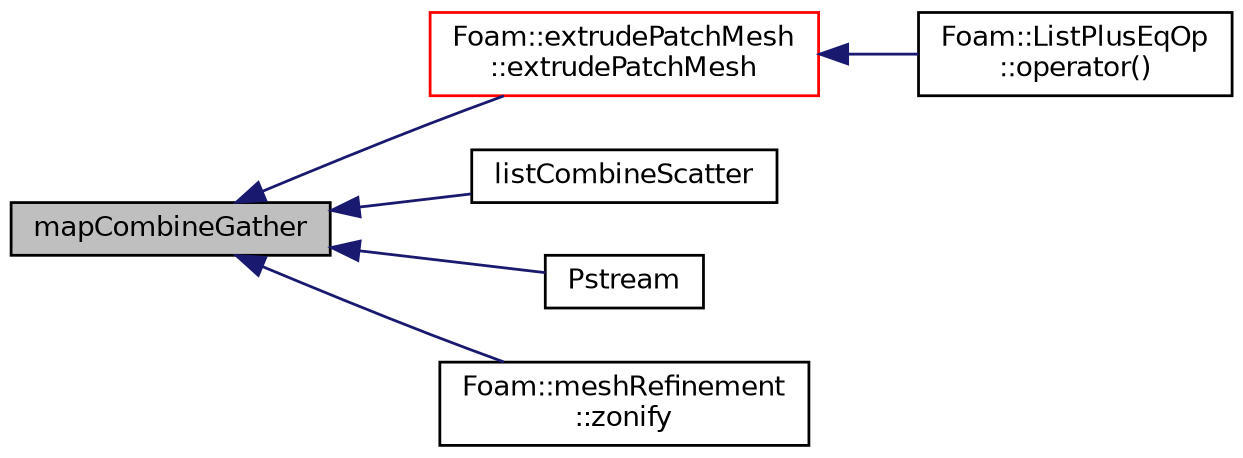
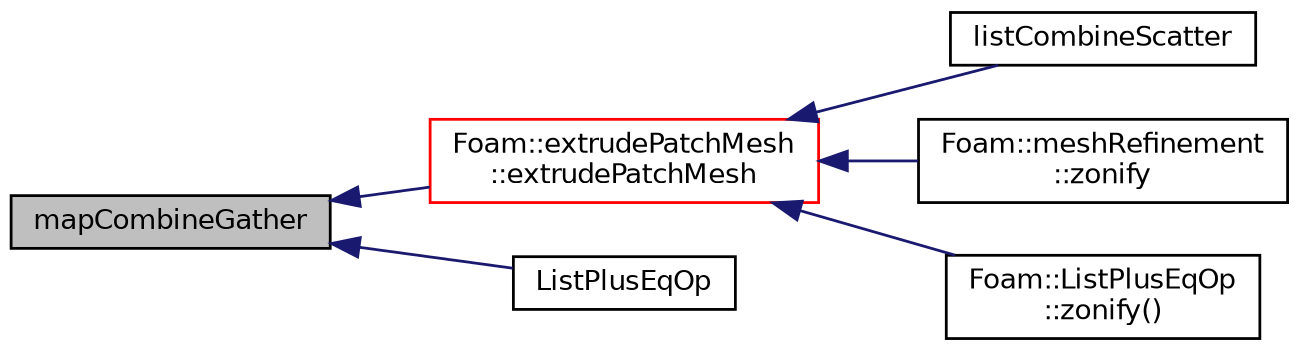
(1075, 54) -> (1103, 297)
(415, 200) -> (907, 89)
(624, 282) -> (624, 283)
(383, 316) -> (883, 161)
